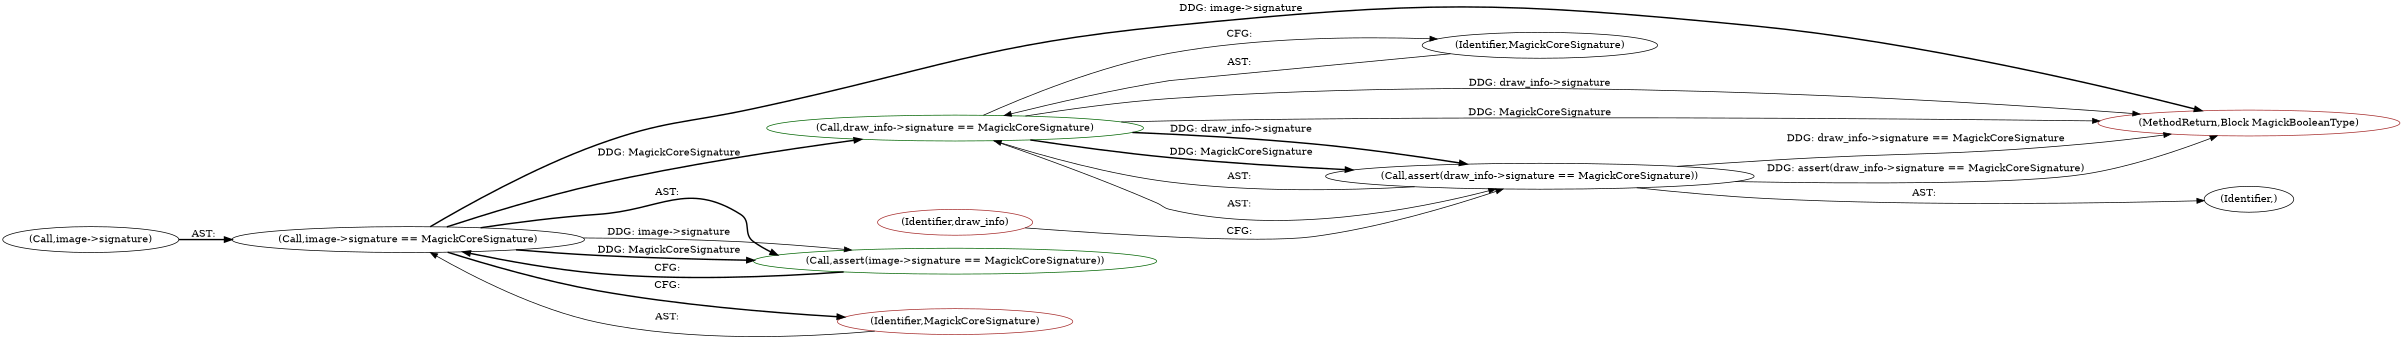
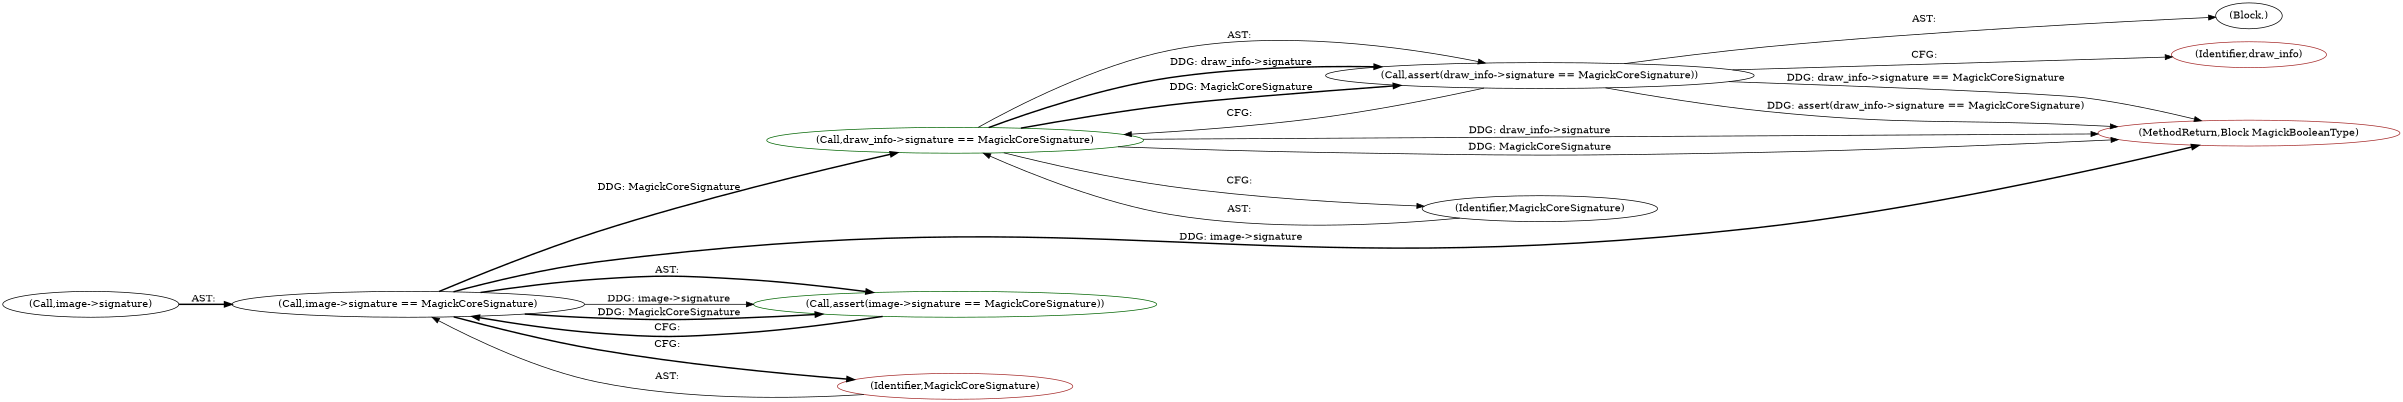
(1241, 177) -> (1241, 113)
(2249, 199) -> (2249, 16)
(1263, 239) -> (1949, 64)
